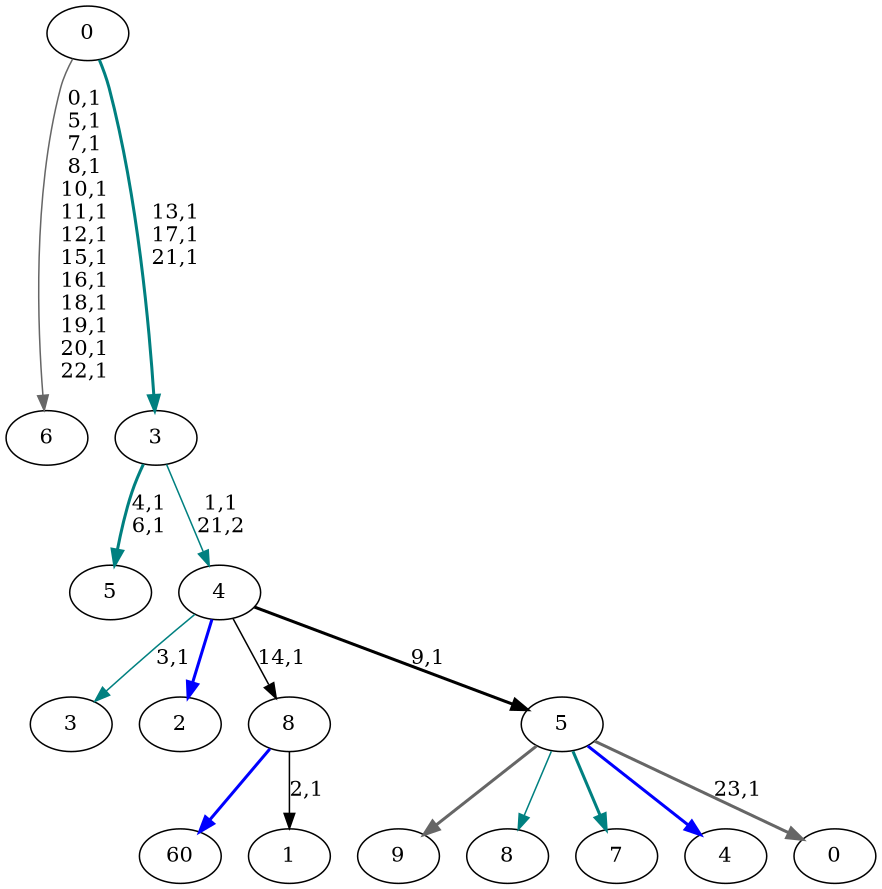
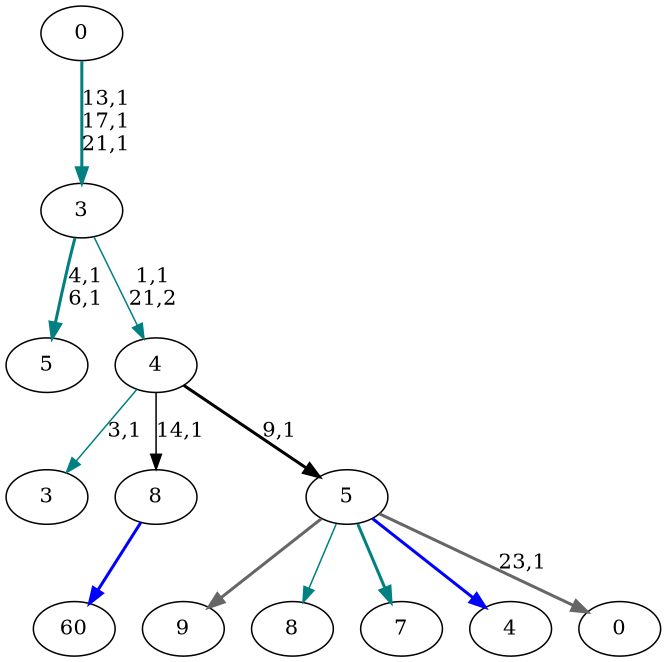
(47, 438) -> none
(180, 724) -> none
(289, 856) -> none
